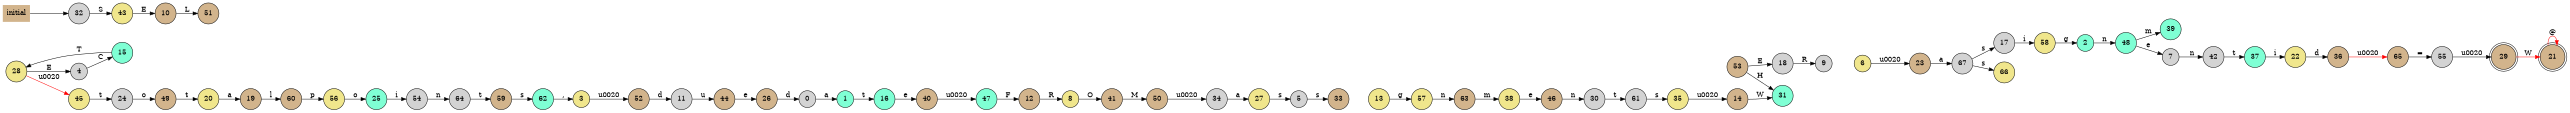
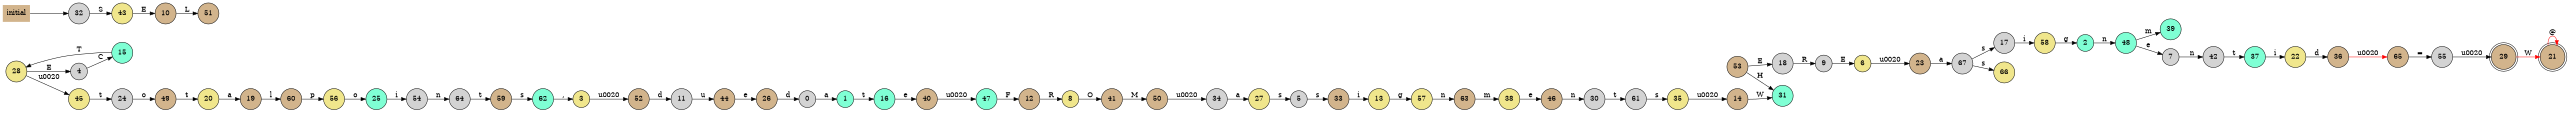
none -> (1841, 64)
(45, 84) -> (45, 84)
none -> (1356, 99)
